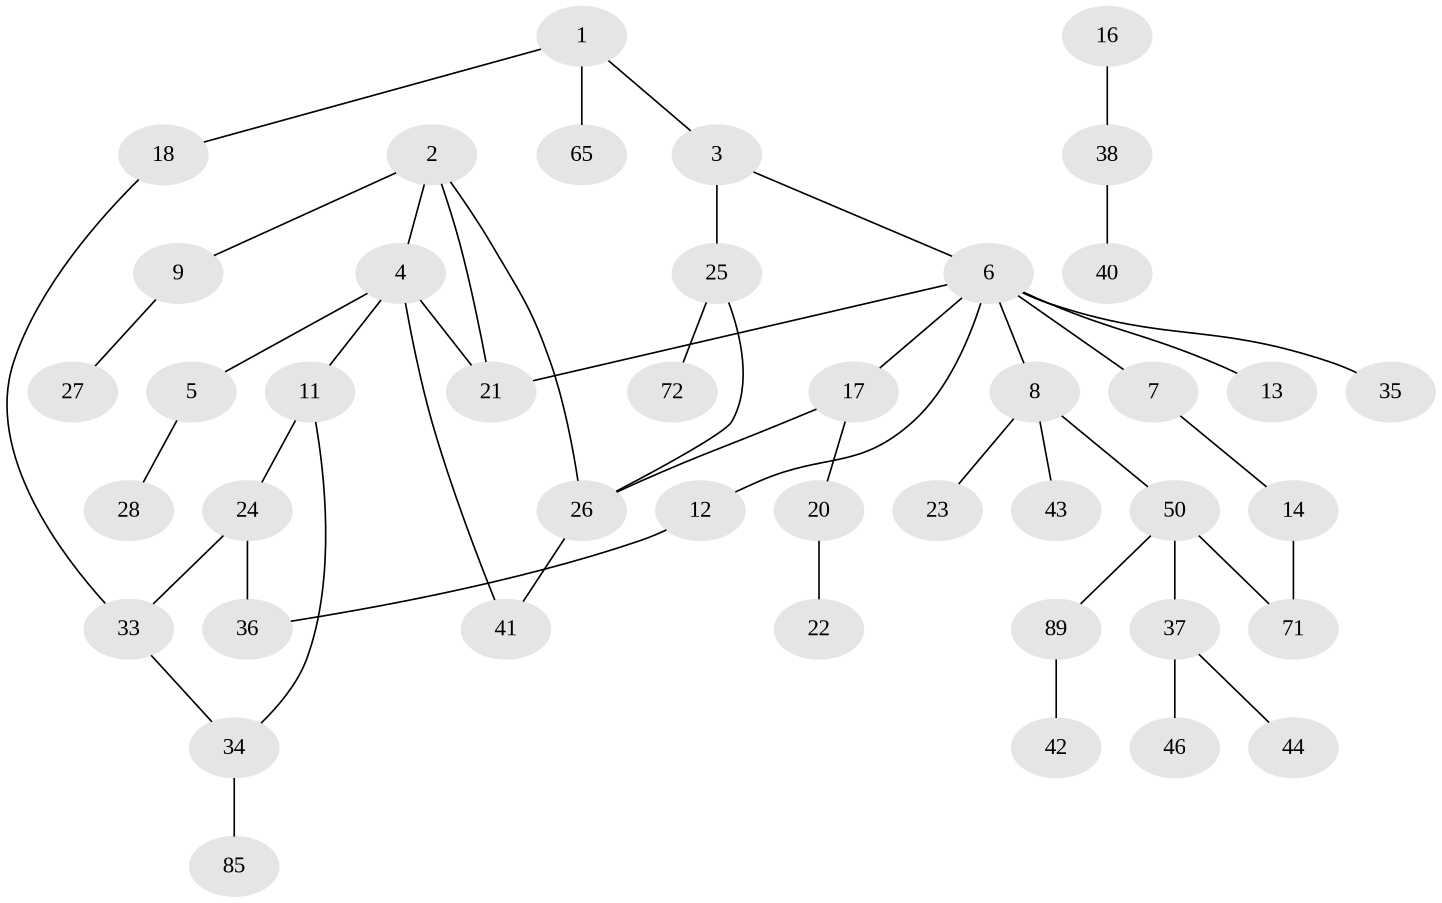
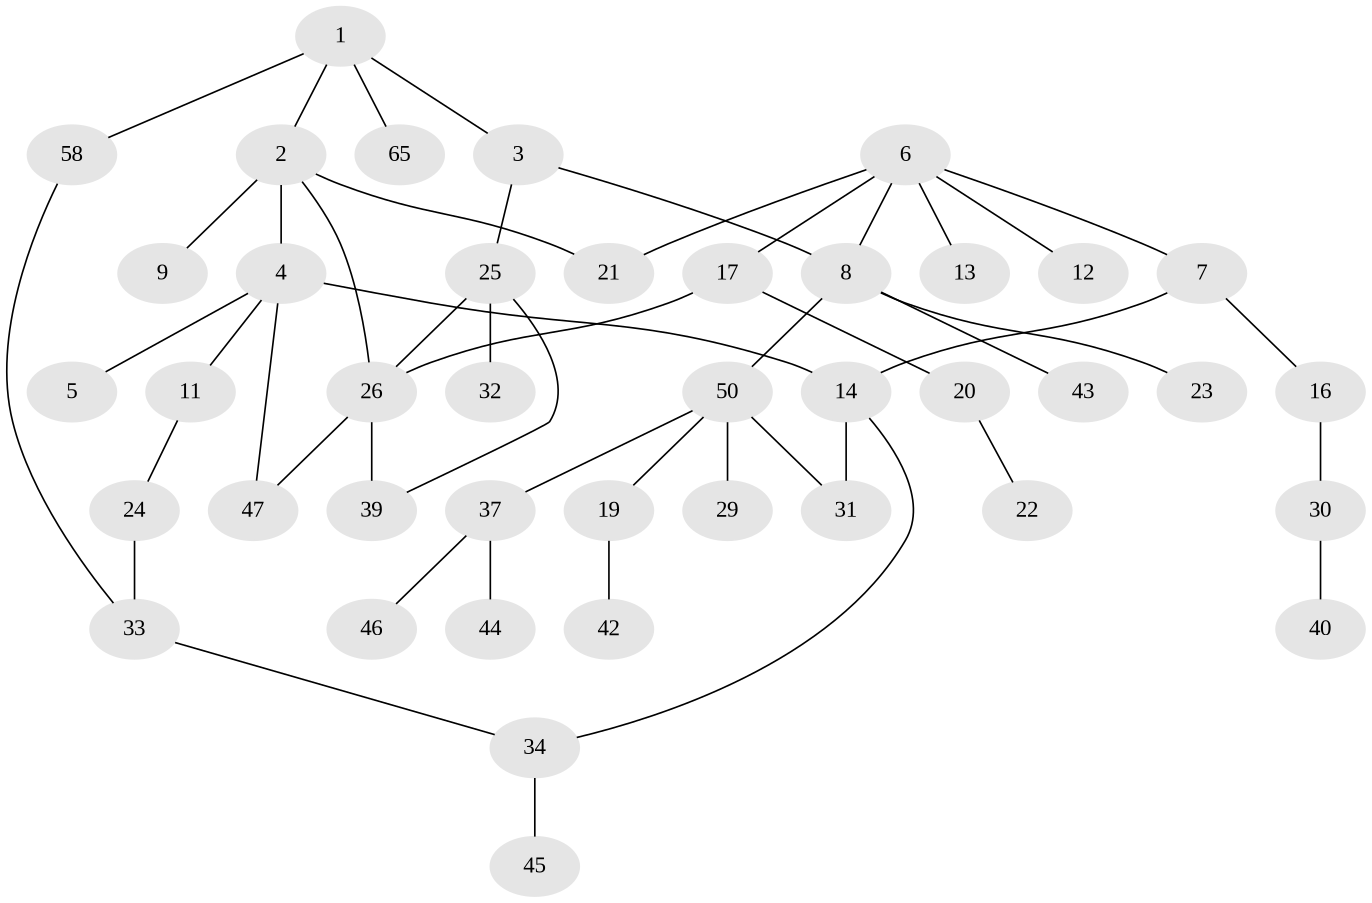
none -> (311, 96)
(163, 155) -> (72, 155)
(1107, 155) -> (1321, 511)
(853, 214) -> (686, 207)
(446, 333) -> (557, 320)
none -> (1261, 333)
(73, 392) -> none
(672, 392) -> (490, 392)
(1391, 392) -> none
(129, 511) -> none
none -> (372, 511)
none -> (728, 511)
(323, 581) -> (817, 633)
(247, 629) -> none
(506, 629) -> (253, 511)
(1056, 629) -> (609, 511)
(1293, 629) -> (846, 511)
(234, 866) -> (535, 866)
